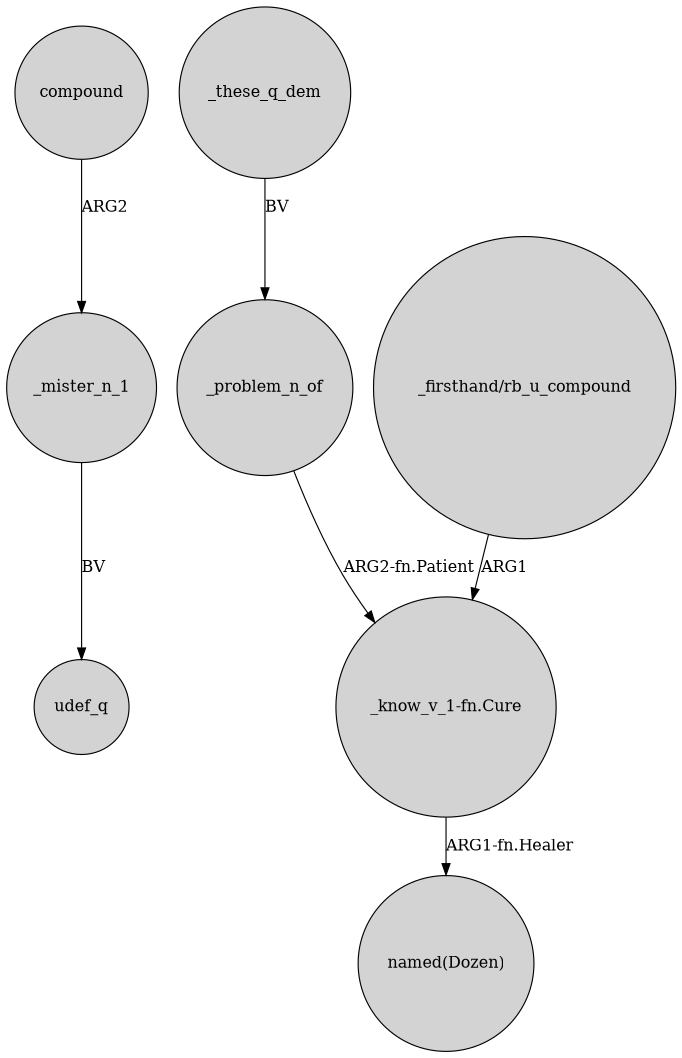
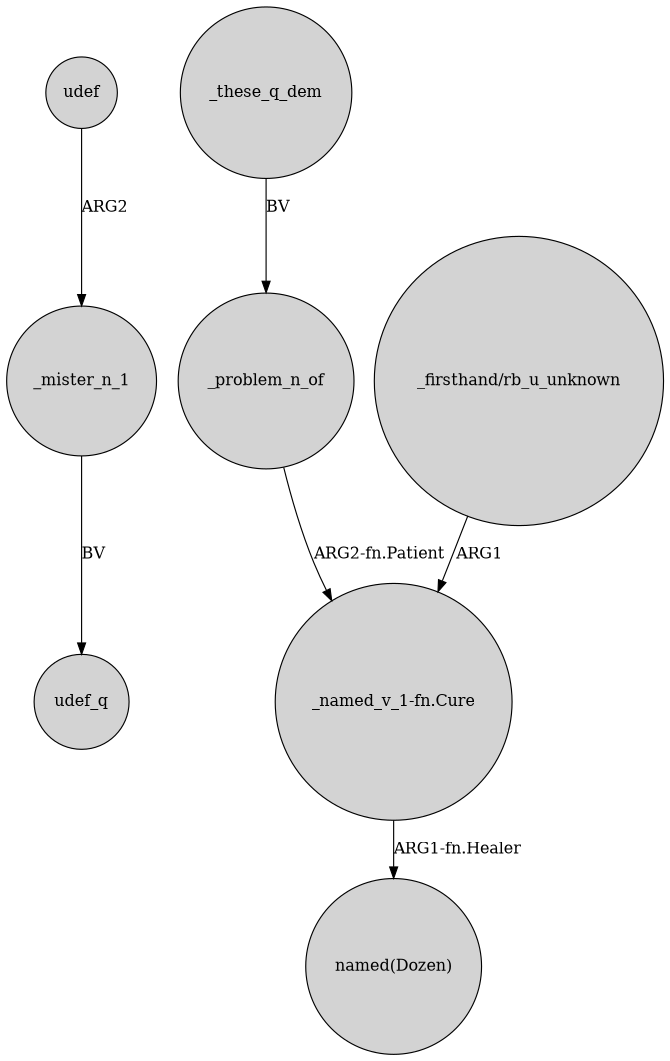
(82, 93) -> (82, 93)
(525, 388) -> (519, 381)
(446, 707) -> (394, 702)
